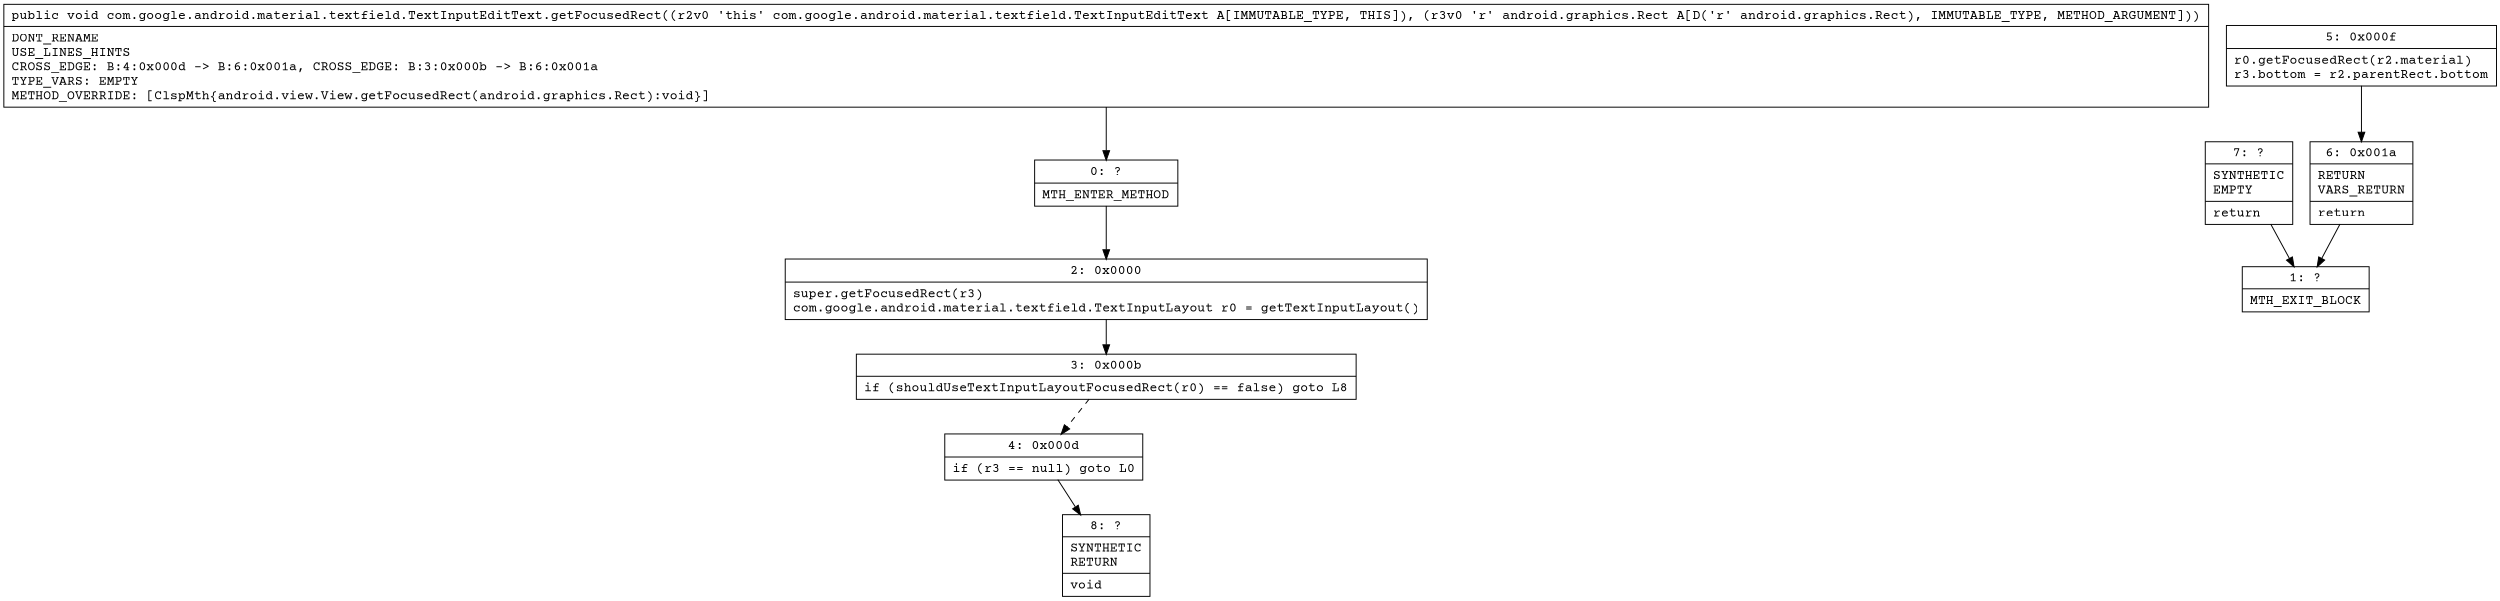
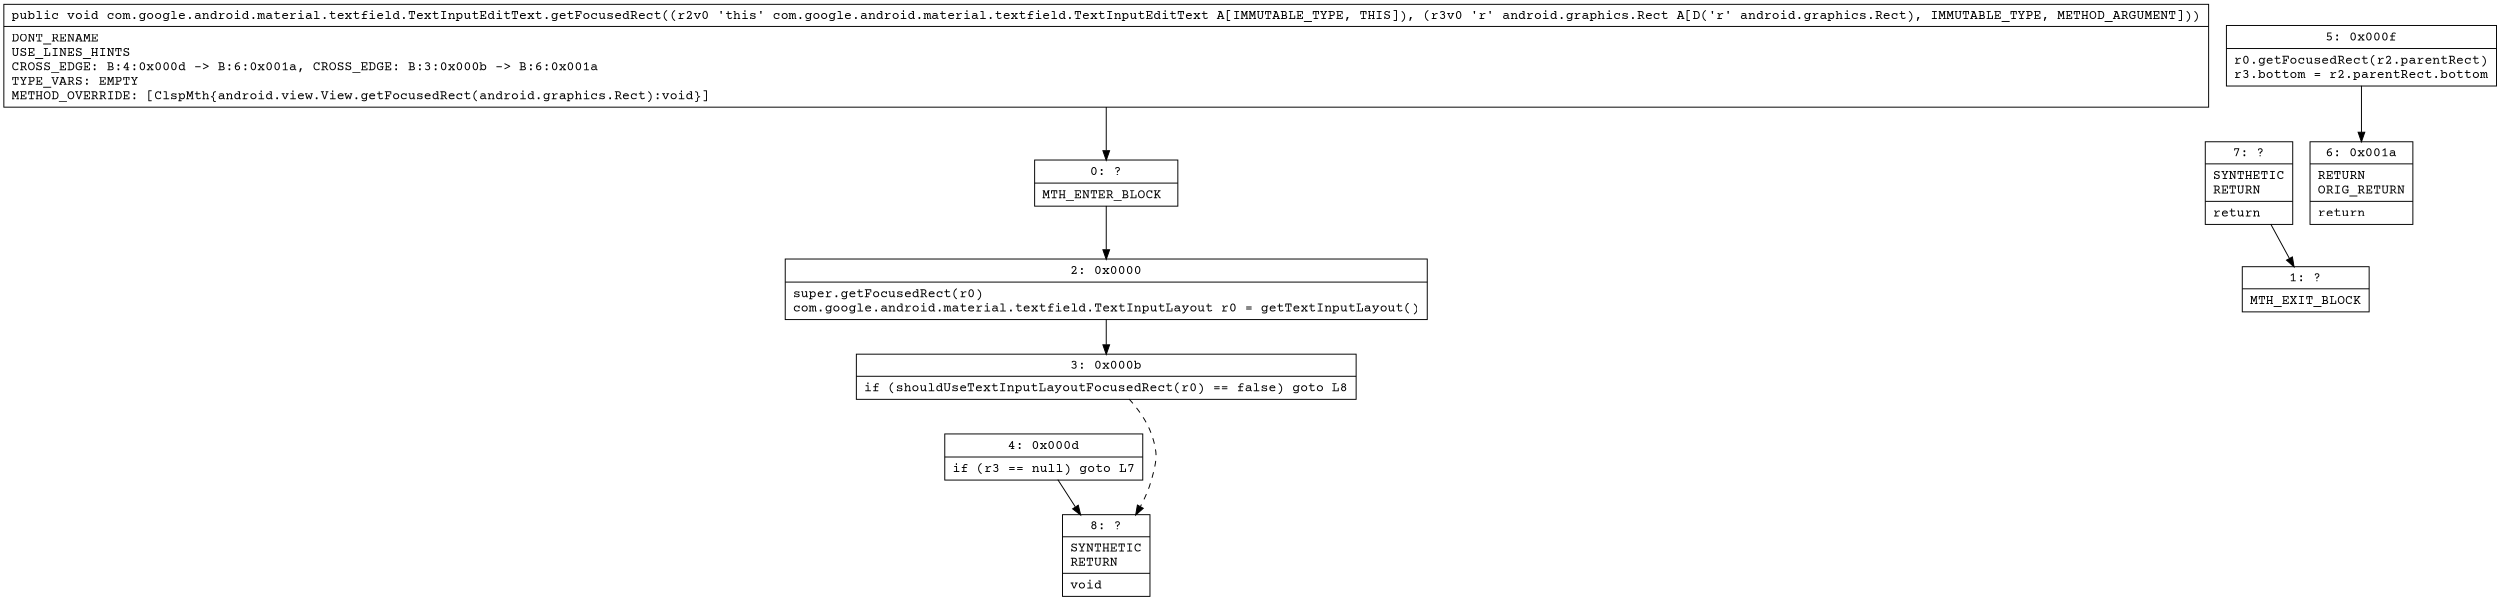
(2353, 60) -> (2361, 60)
(2233, 189) -> (2237, 189)
(2361, 189) -> (2361, 189)
(1106, 194) -> (1102, 194)
(2331, 241) -> none
(889, 293) -> (889, 293)
(1078, 413) -> (1156, 450)
(1044, 468) -> (1044, 468)
